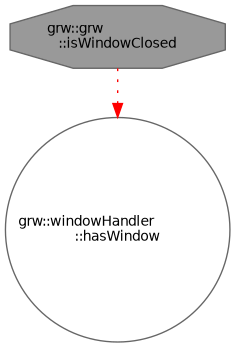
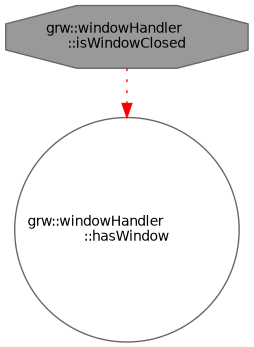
(118, 37) -> (127, 37)
